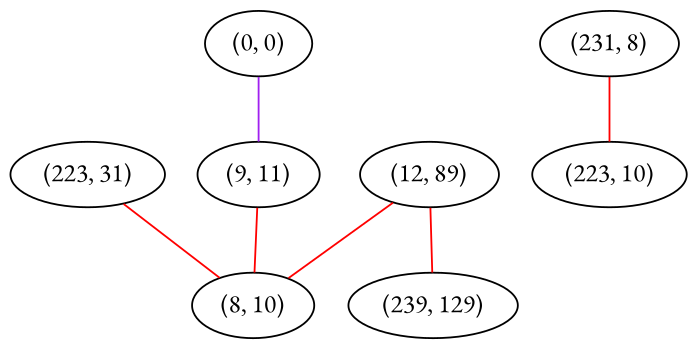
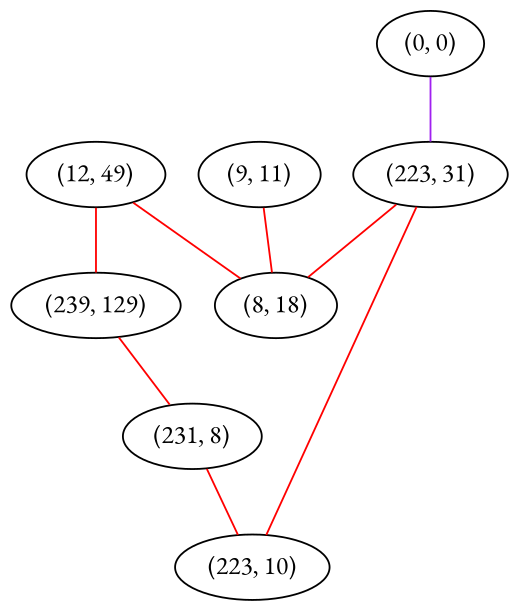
(259, 109) -> (431, 109)
(430, 175) -> (96, 175)
(253, 305) -> (276, 305)
none -> (144, 371)
none -> (341, 371)
